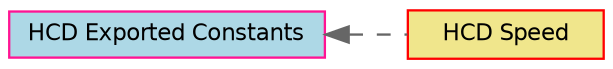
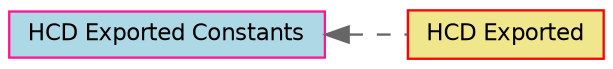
(506, 35) -> (506, 35)
